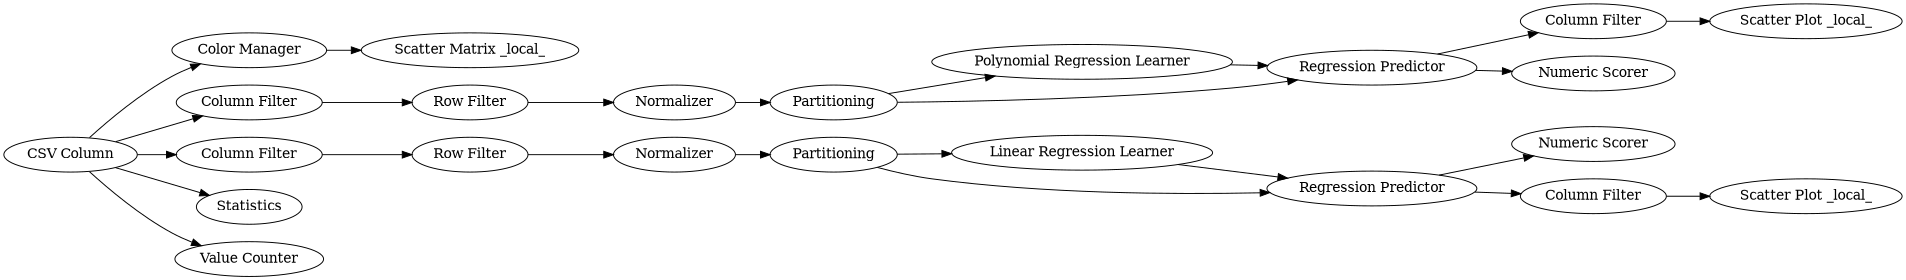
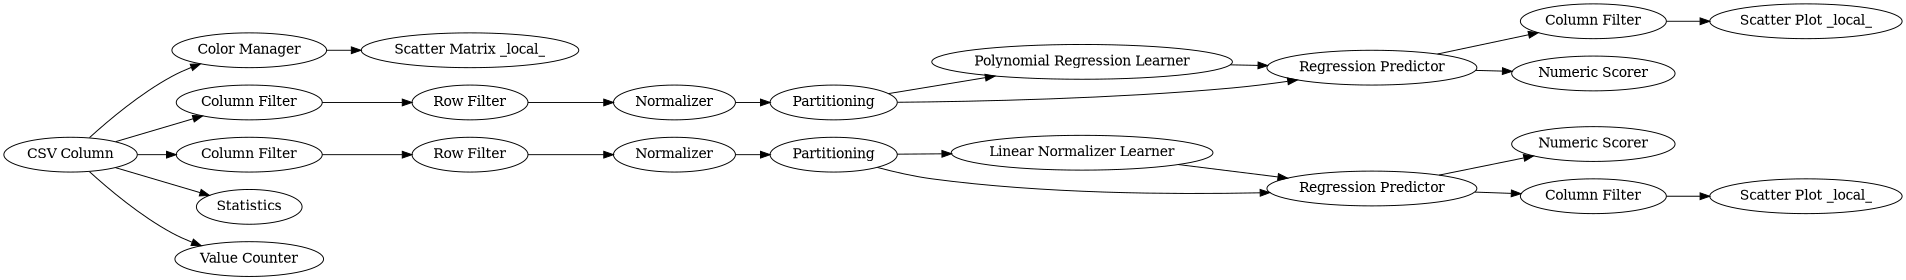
(1082, 153) -> (1082, 153)
